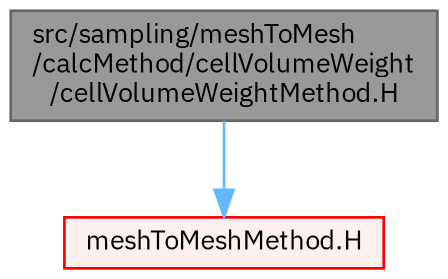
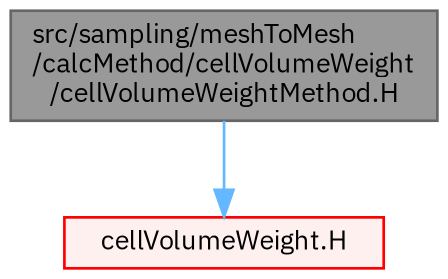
(224, 243) -> (224, 243)
